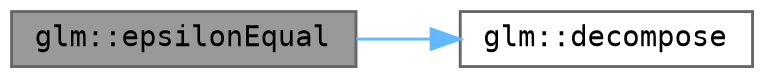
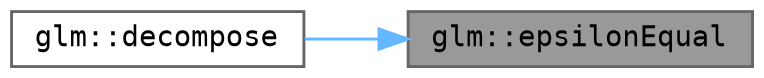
(393, 39) -> (342, 39)
